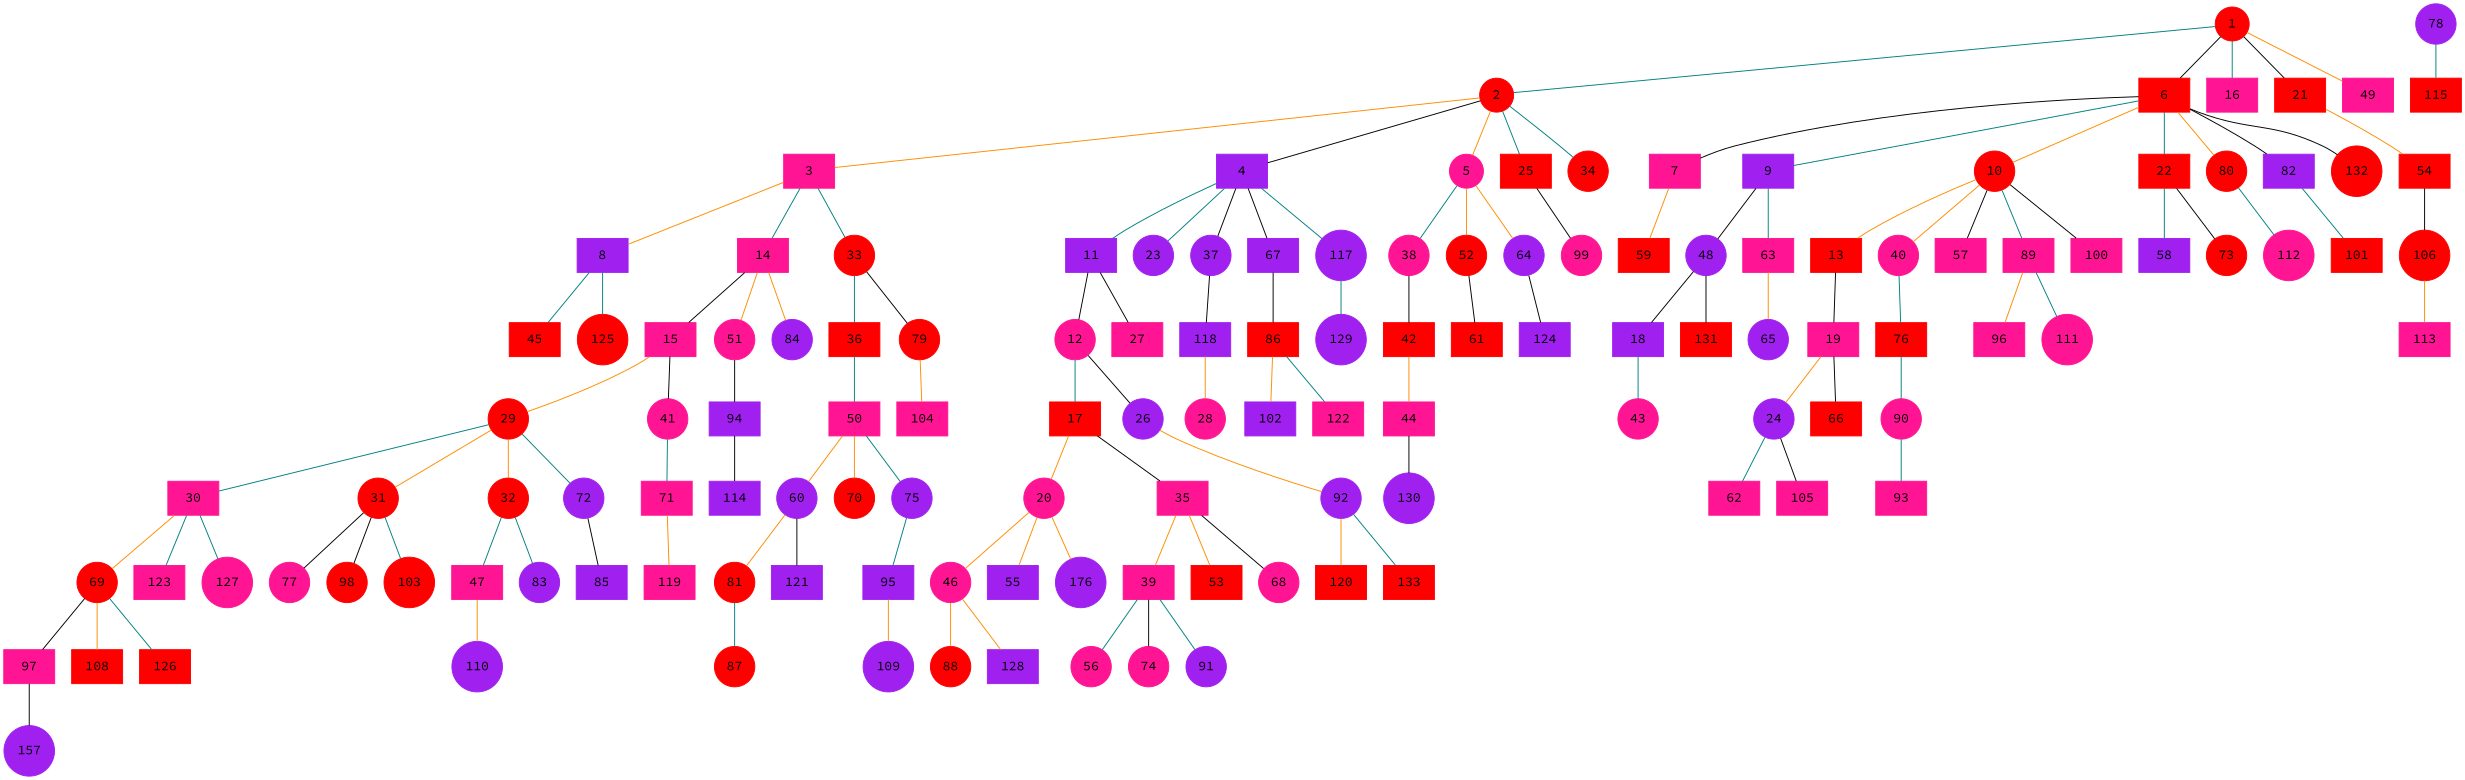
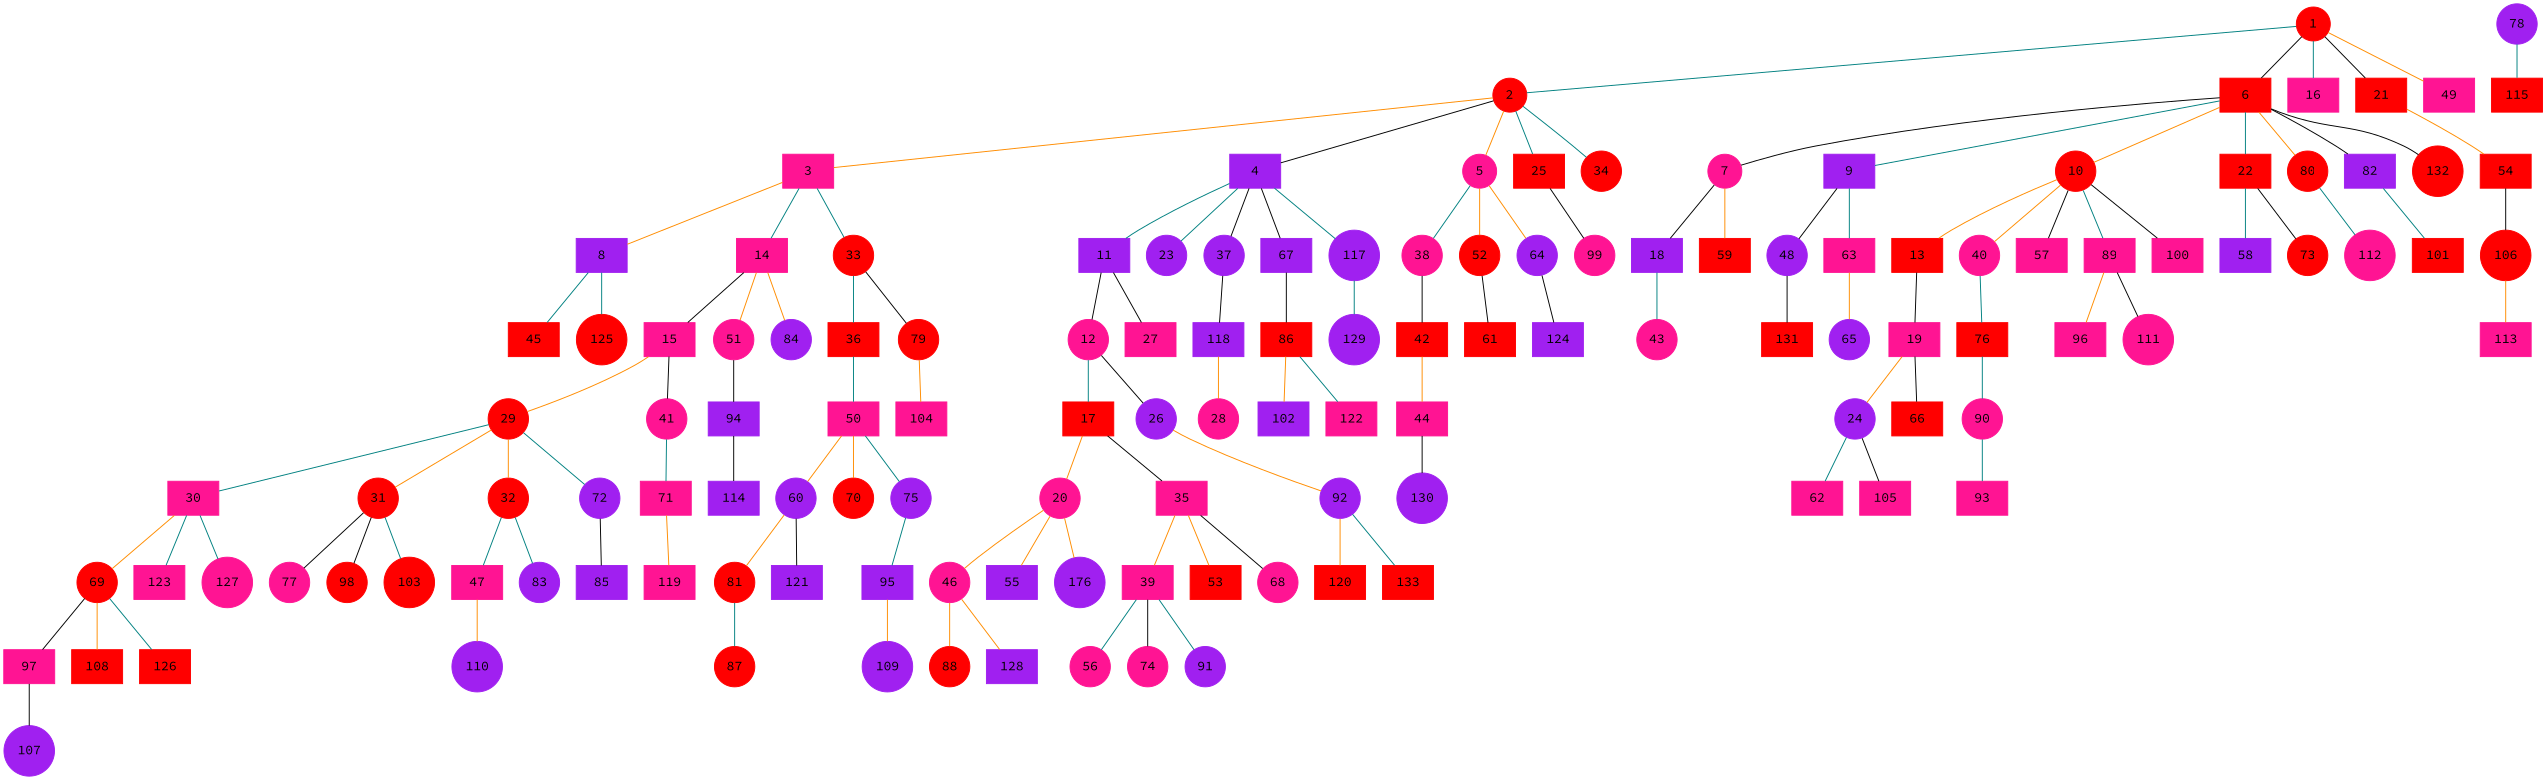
(1675, 171) -> (1725, 171)
(2046, 295) -> (2128, 295)
(1672, 297) -> (1692, 212)
(29, 751) -> (29, 751)
